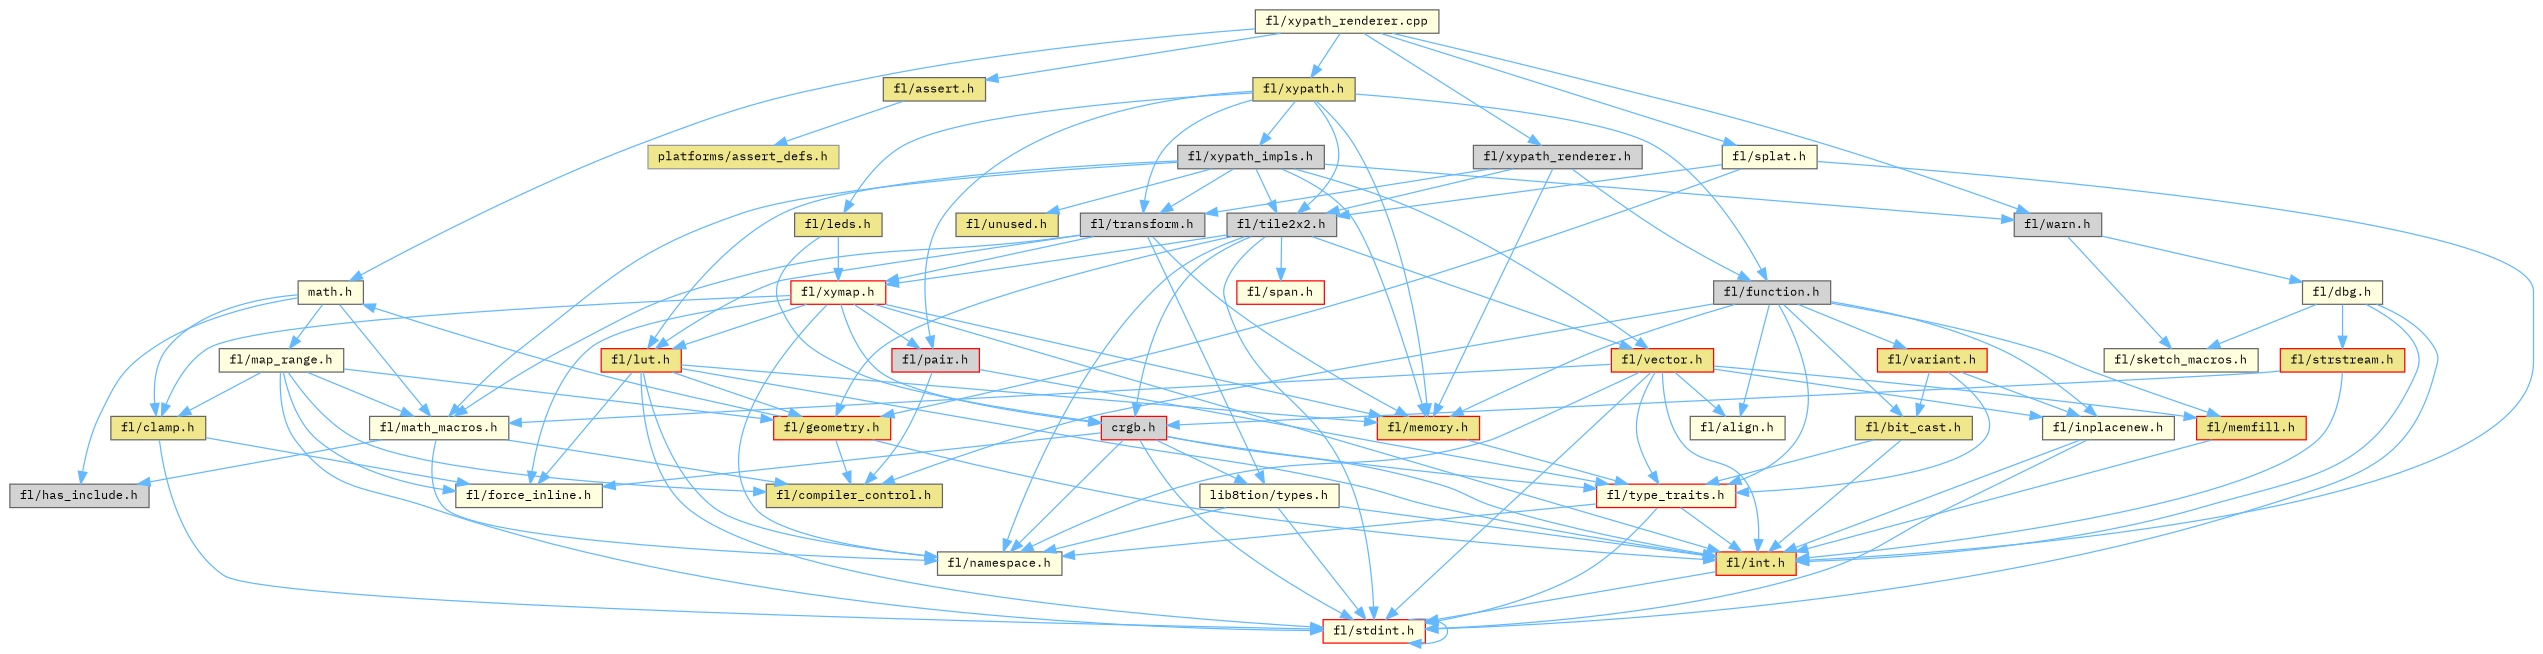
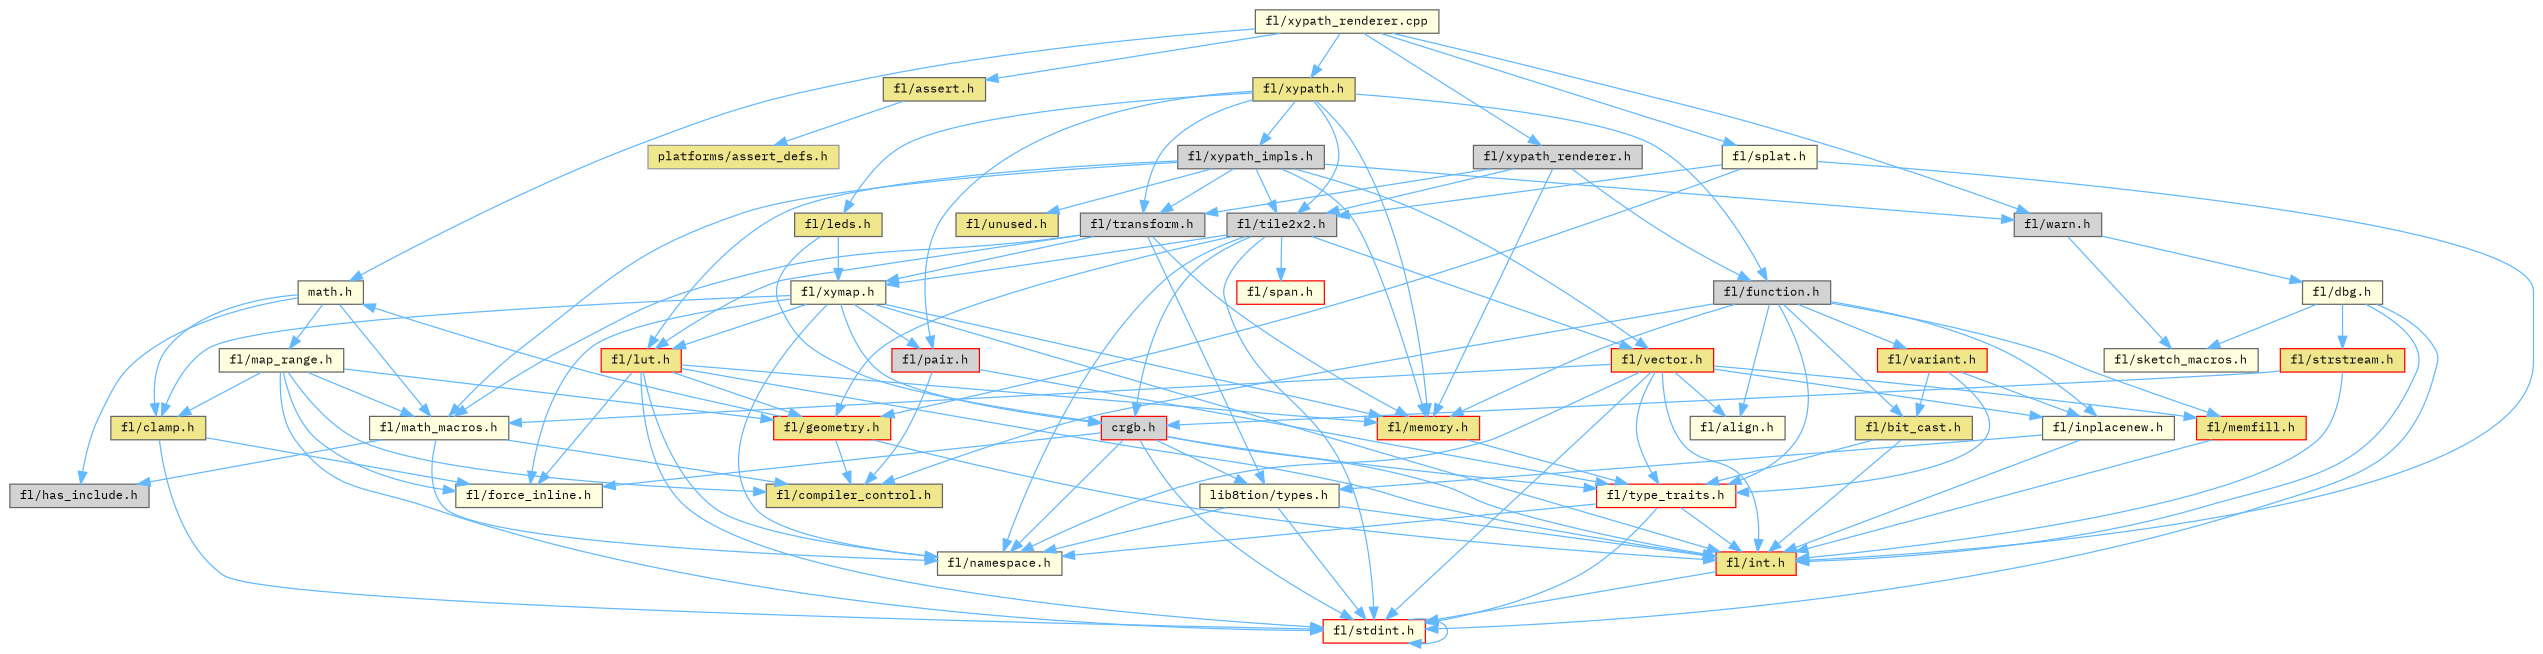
(838, 293) -> (838, 293)
(1777, 583) -> (1680, 464)
